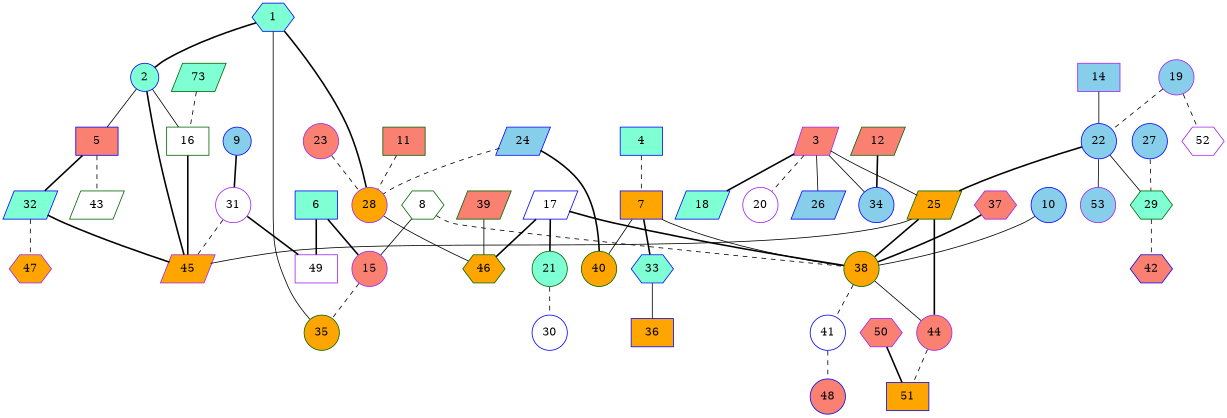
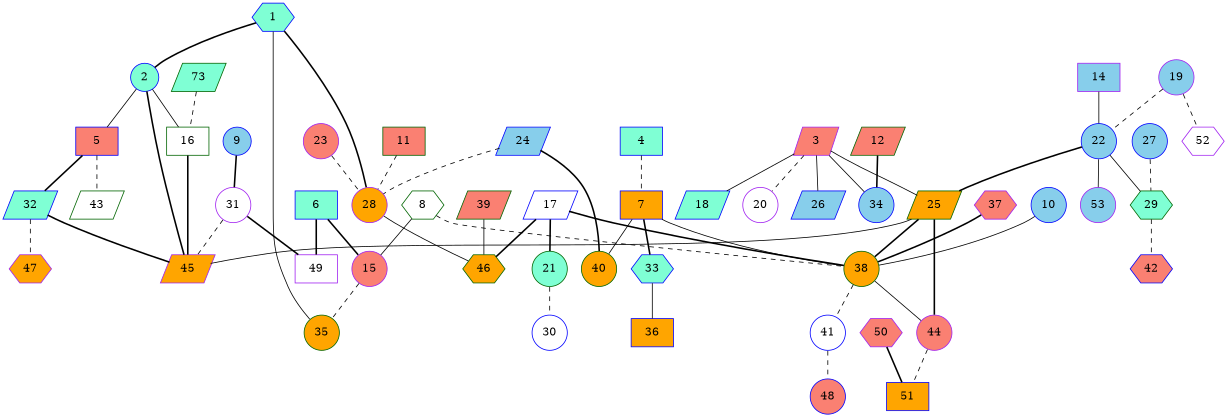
(761, 172) -> (761, 172)
